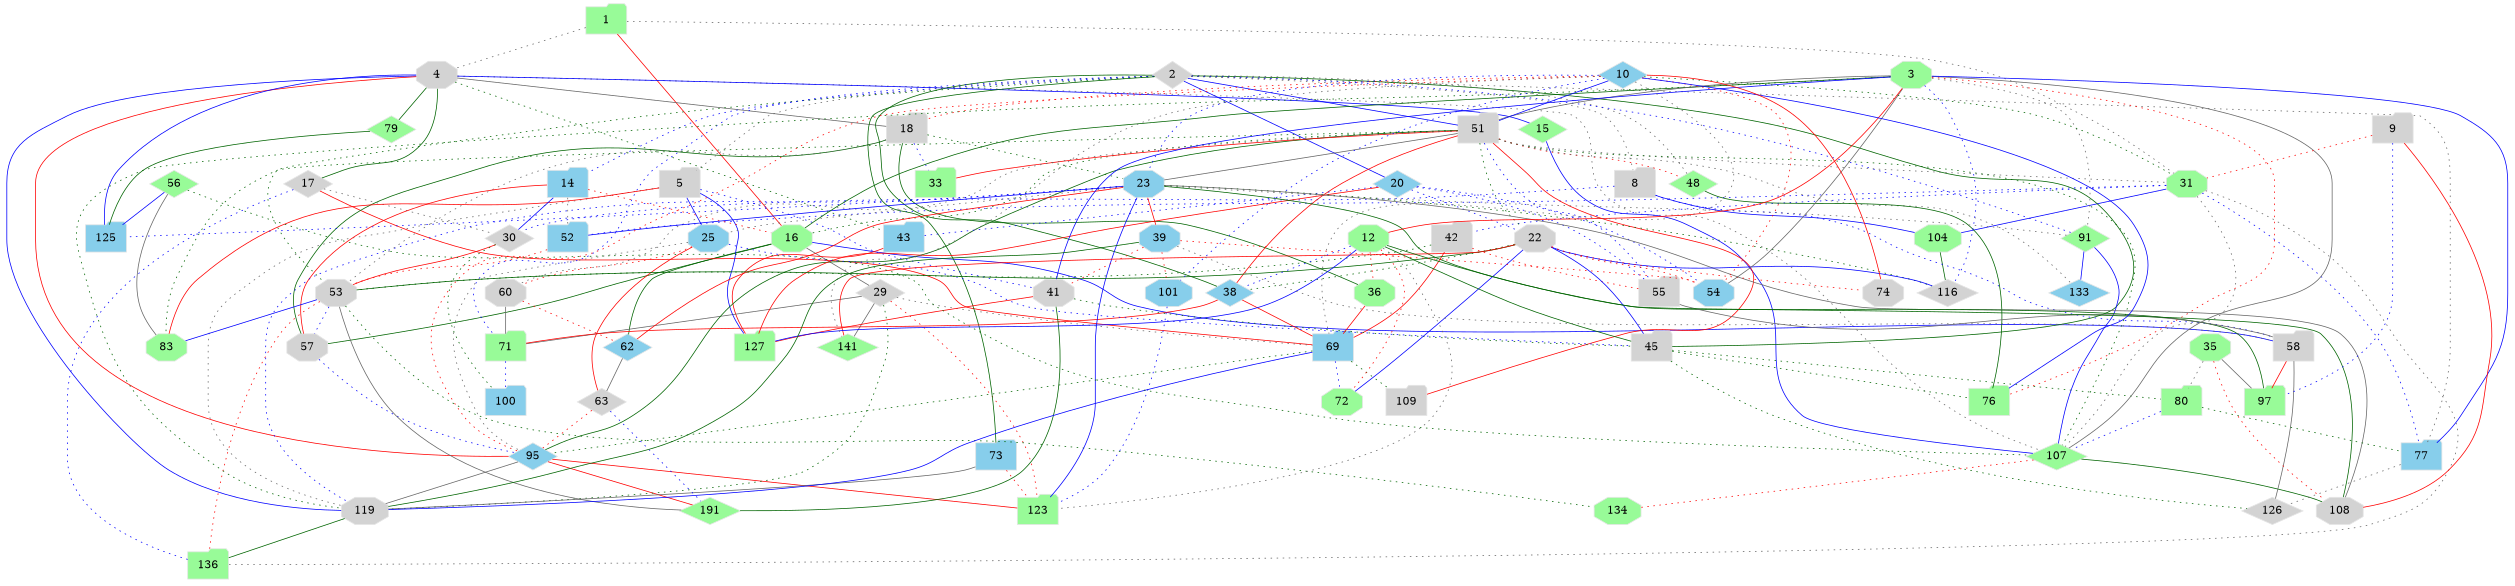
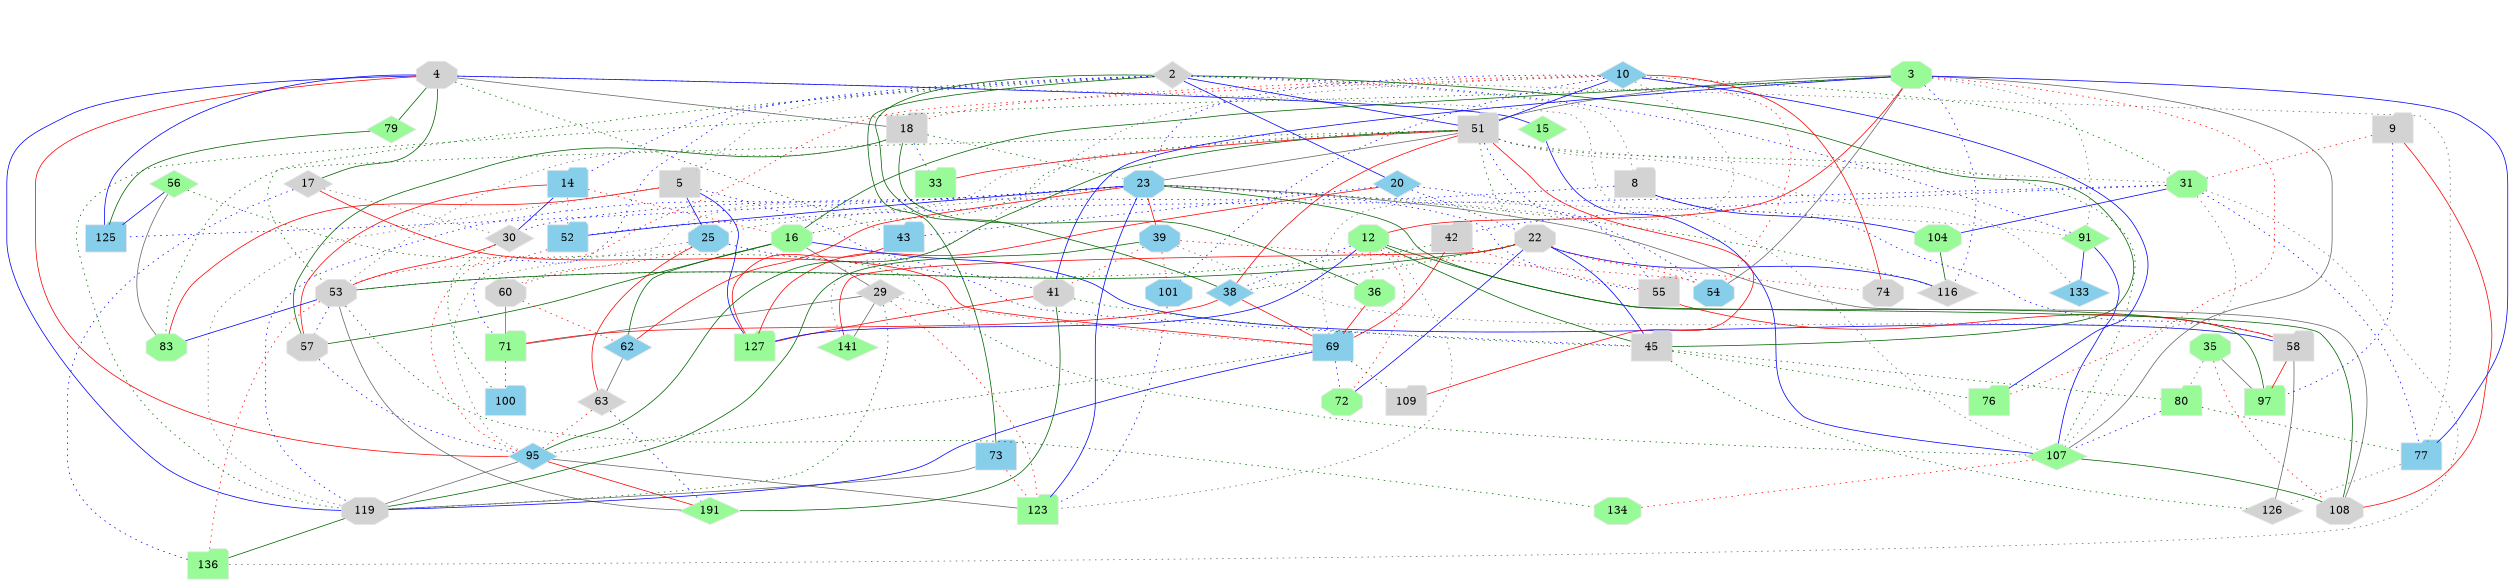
(606, 20) -> none
(1693, 184) -> none
(1583, 236) -> (1423, 210)
(2021, 318) -> (2021, 318)
(738, 479) -> (738, 479)
